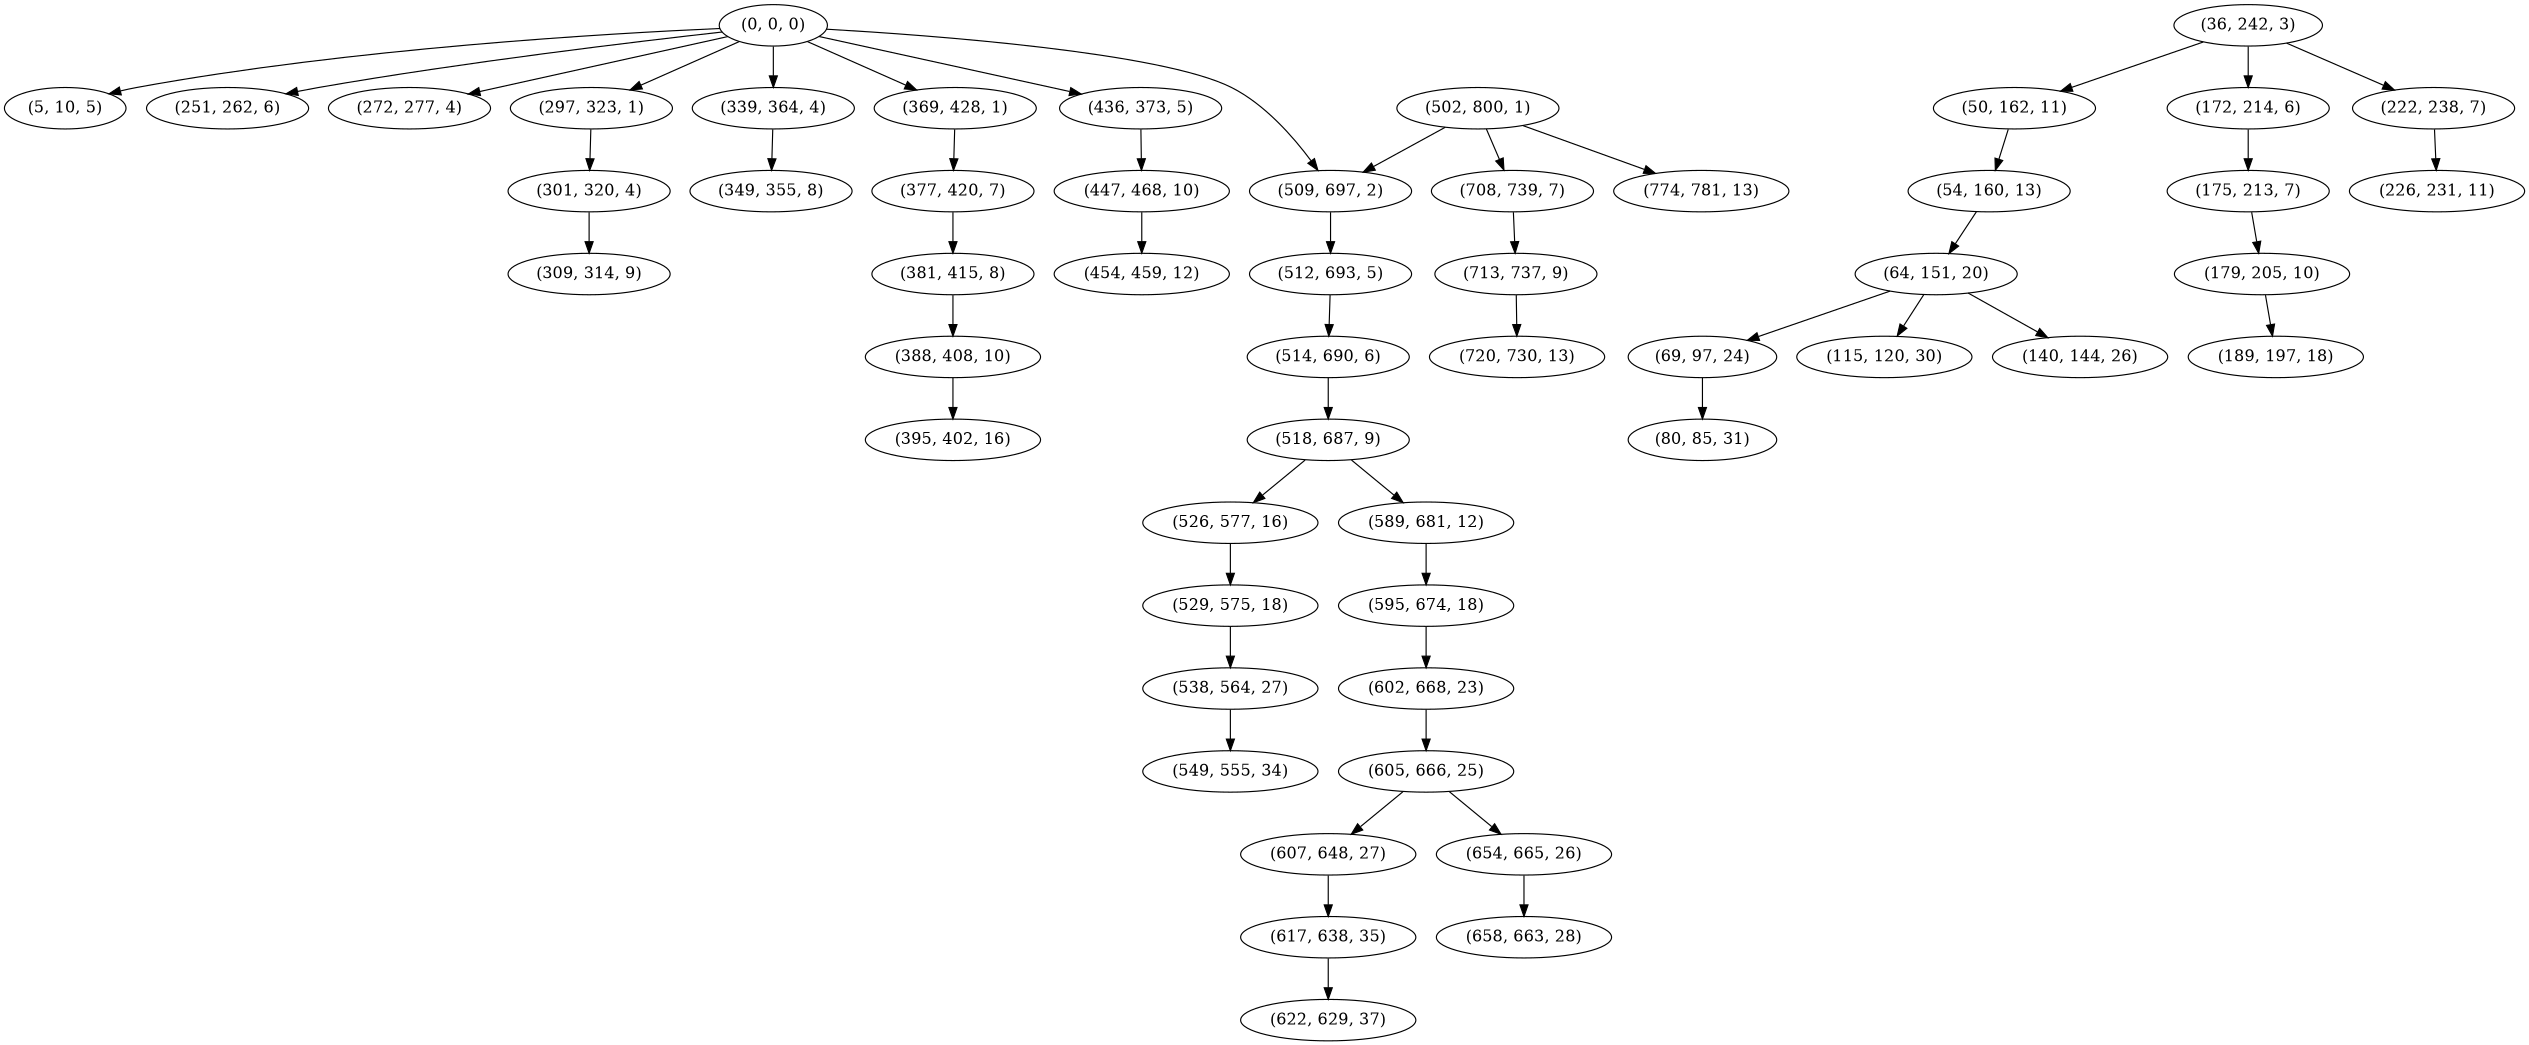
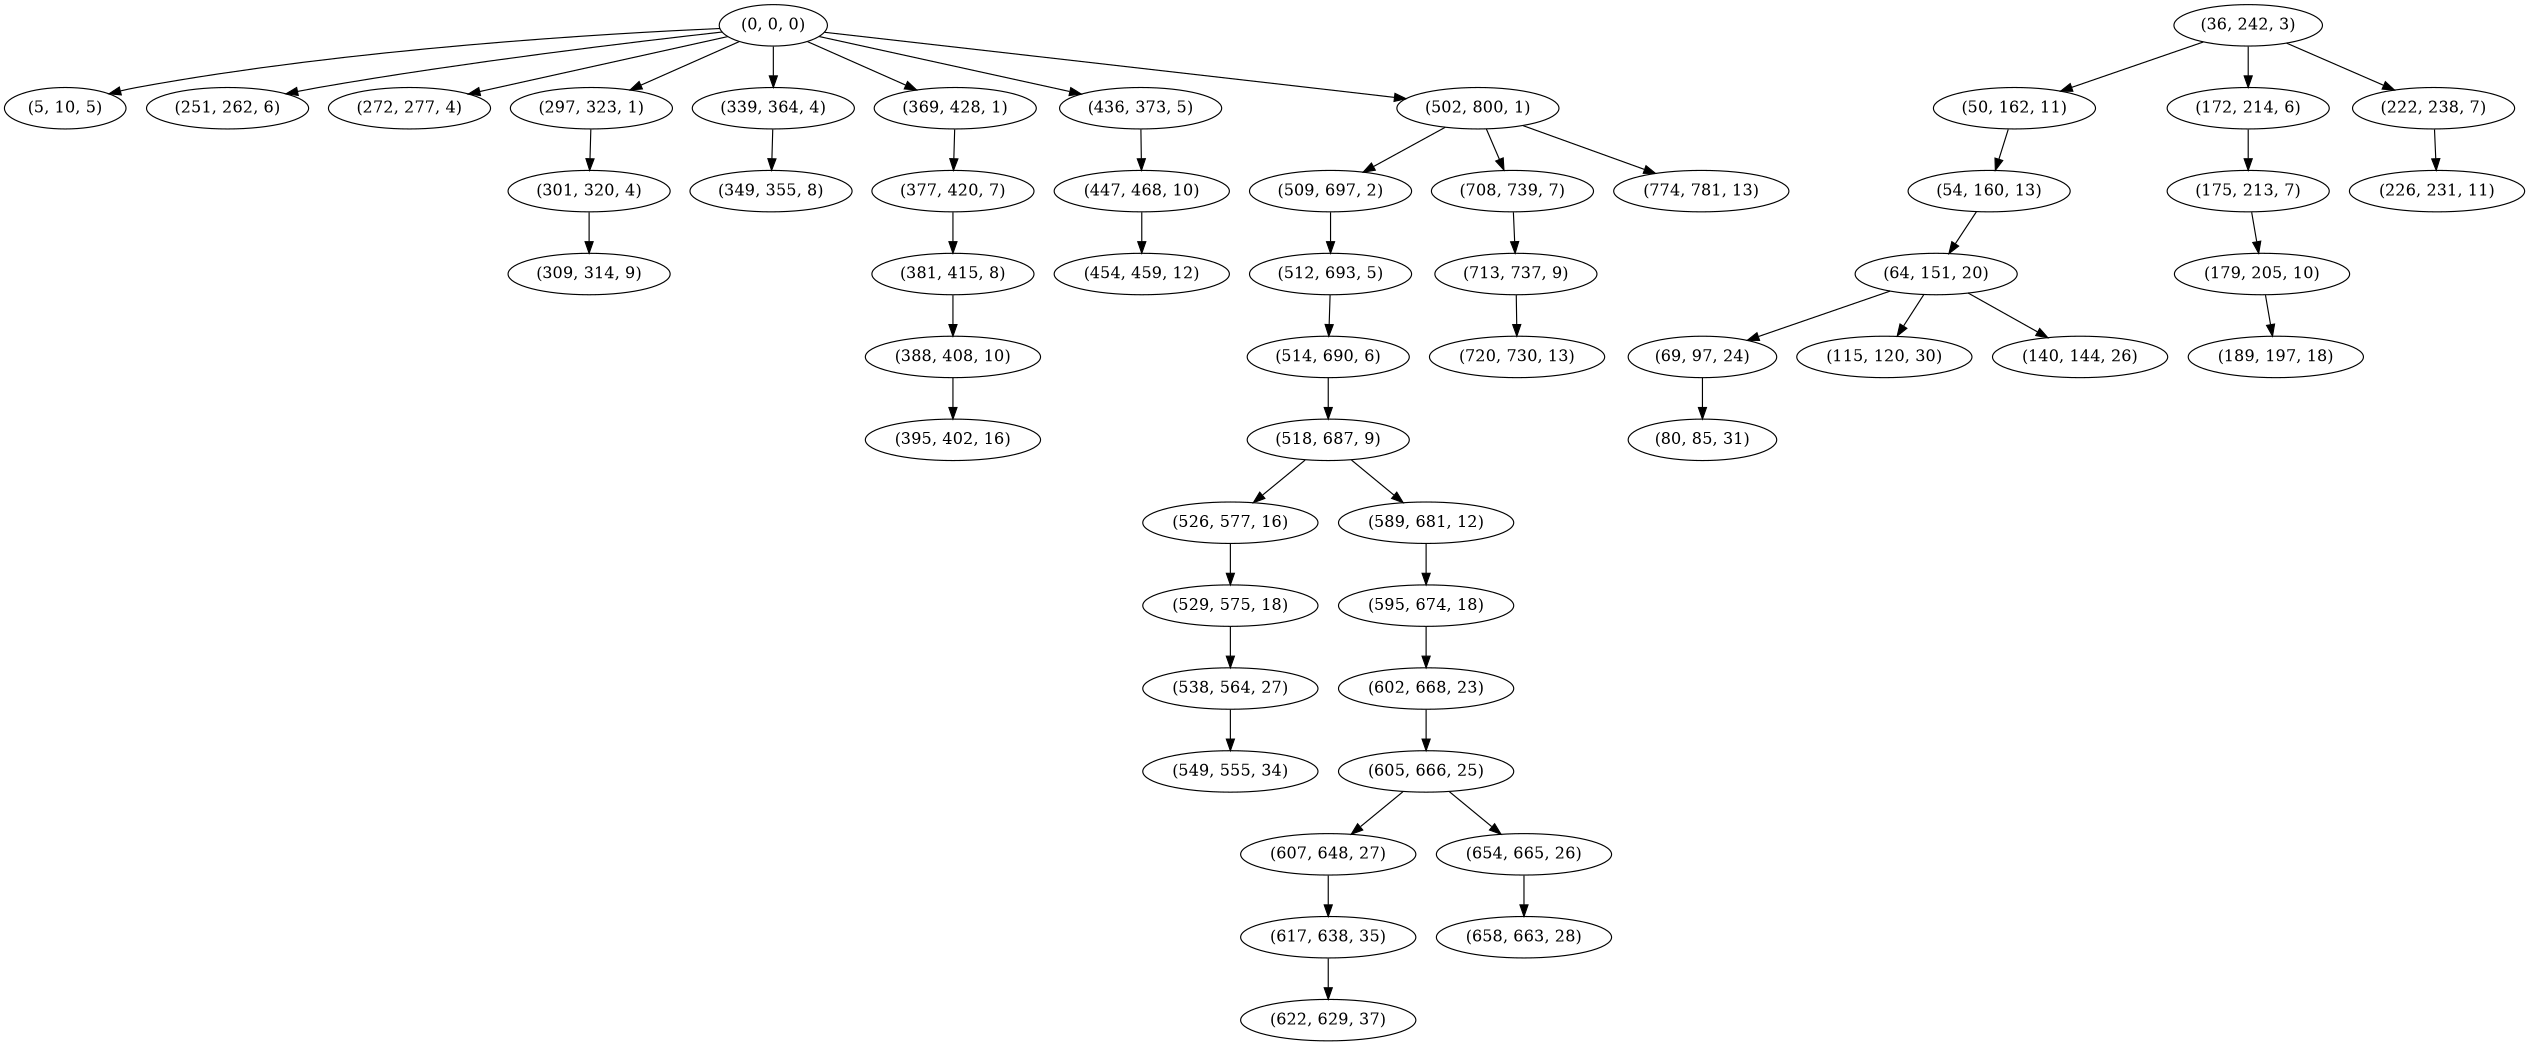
(1085, 53) -> (1109, 65)
